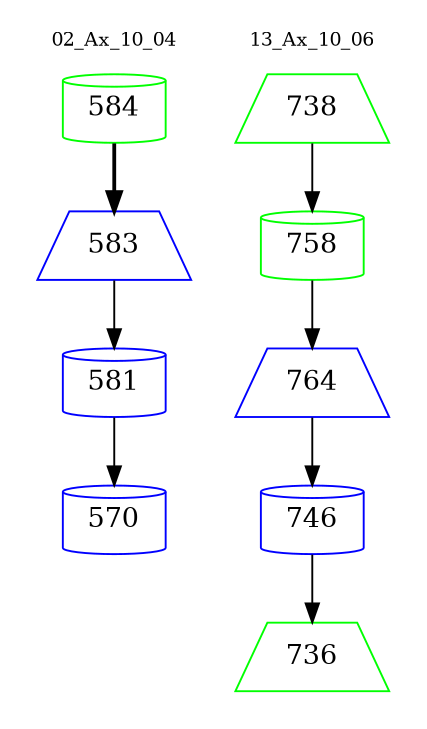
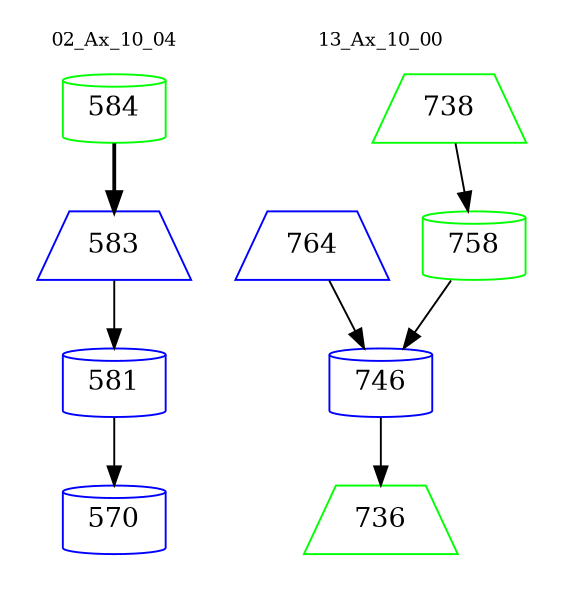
(312, 41) -> (381, 41)
(312, 305) -> (433, 306)
